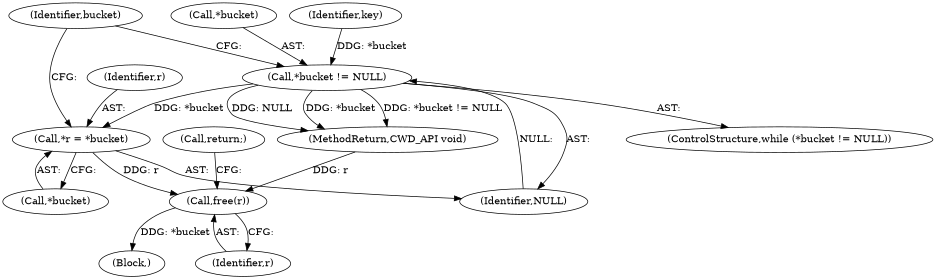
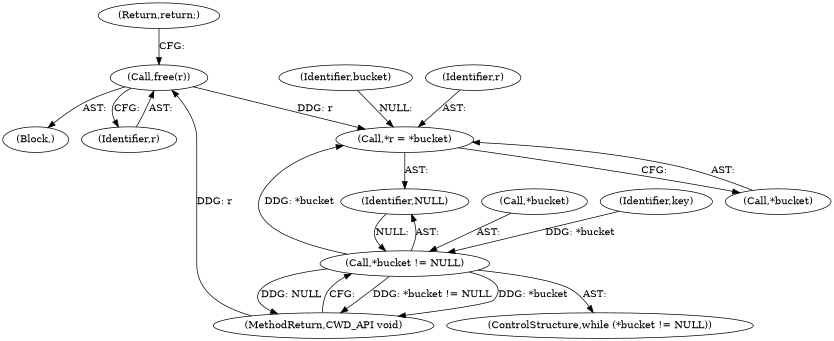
(196, 45) -> (328, 291)
(66, 78) -> (398, 109)
(214, 140) -> (159, 16)
(129, 179) -> (275, 107)
(175, 233) -> (96, 109)
